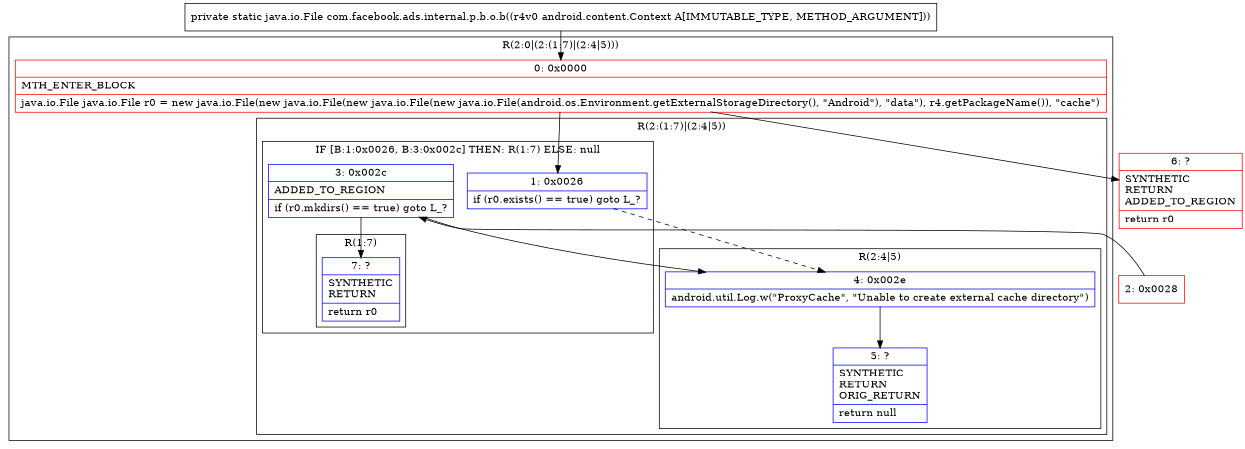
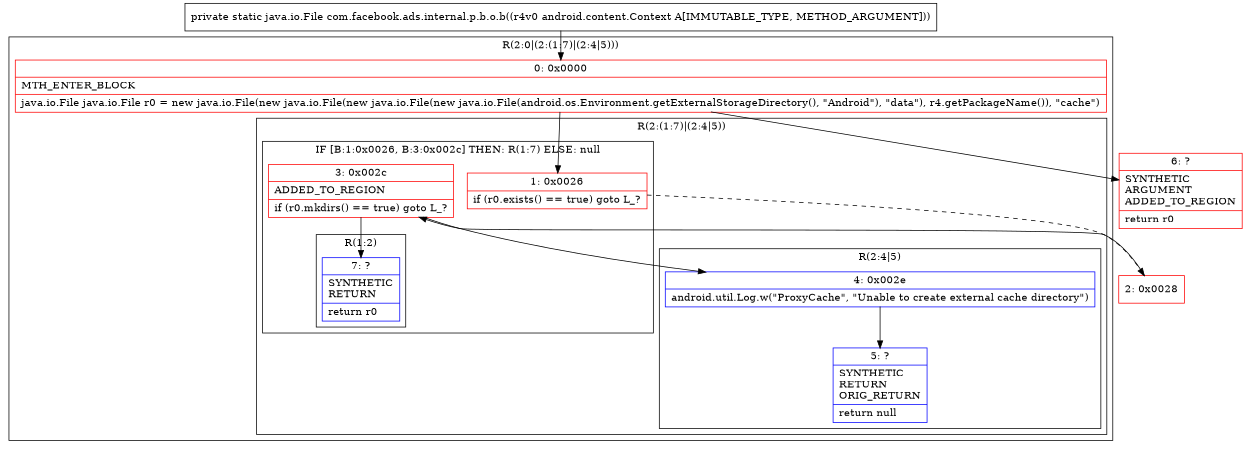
(1149, 190) -> (1159, 190)
(361, 191) -> (361, 191)
(557, 191) -> (557, 191)
(716, 239) -> (902, 209)
(361, 243) -> (361, 243)
